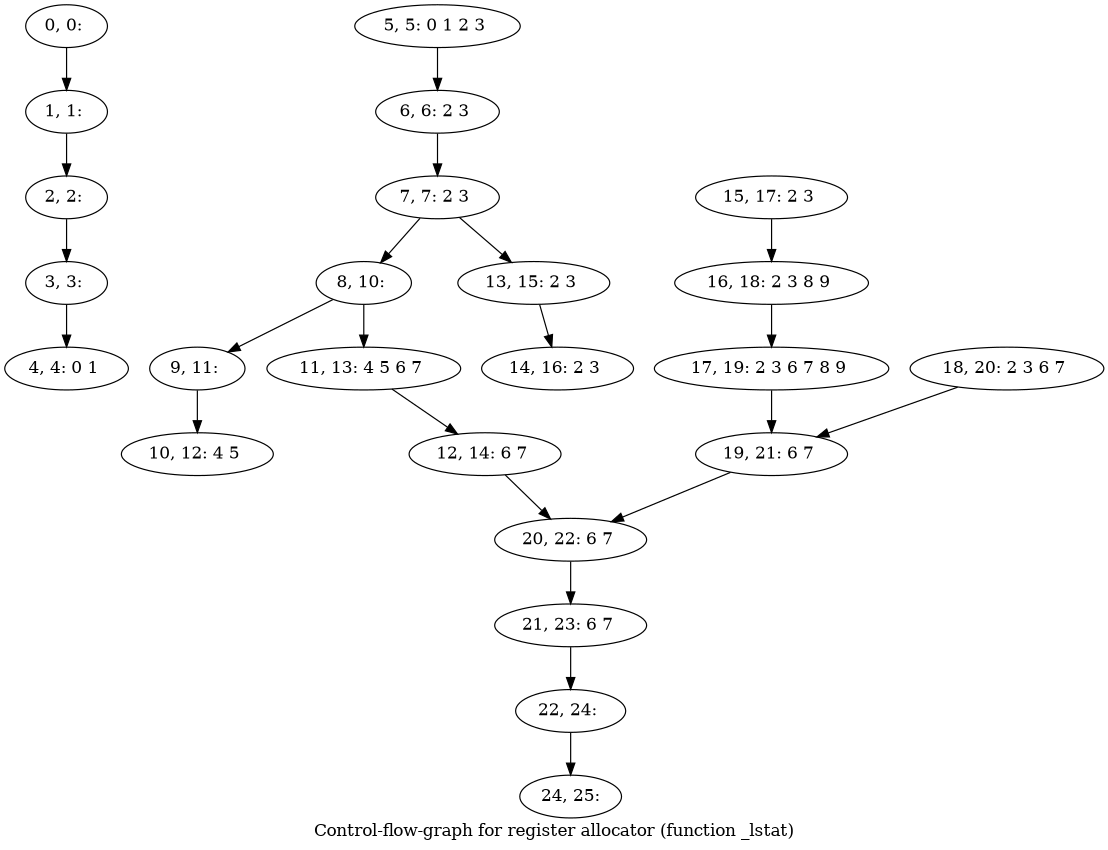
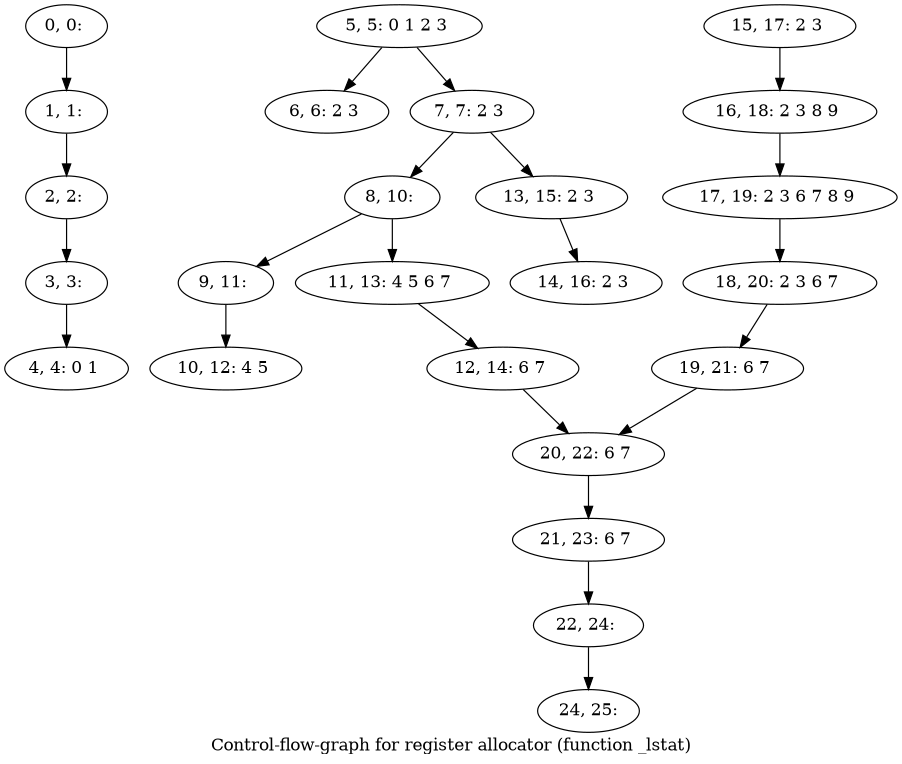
(438, 149) -> (432, 65)
(772, 406) -> (780, 234)
